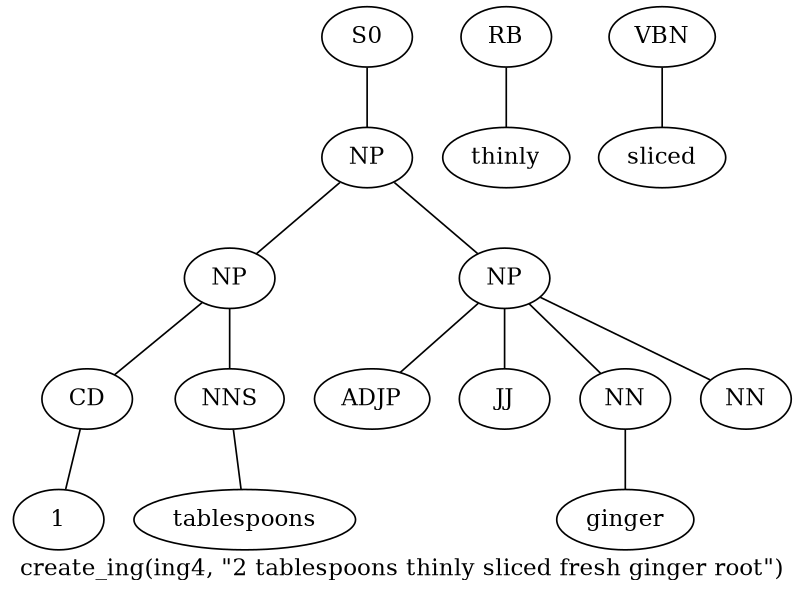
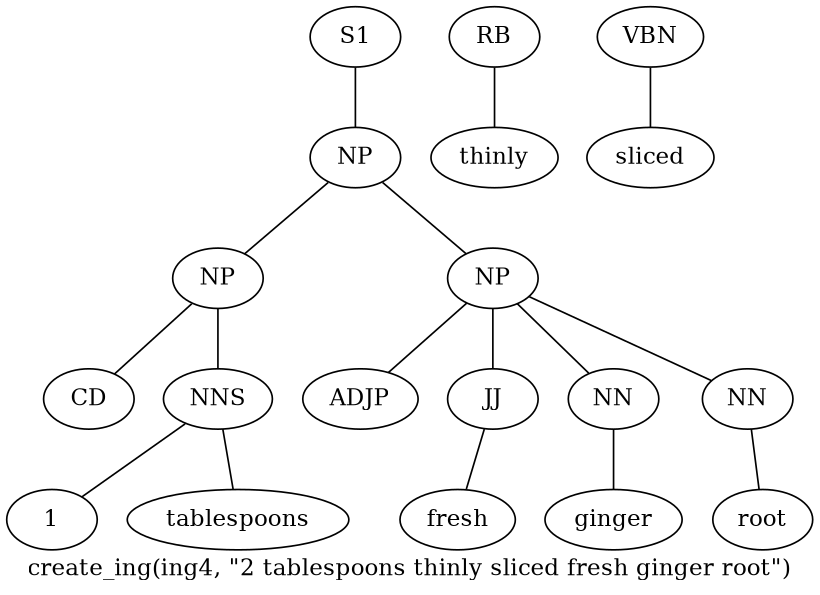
(367, 37) -> (355, 37)
(73, 459) -> (134, 460)
none -> (458, 520)
none -> (763, 520)
